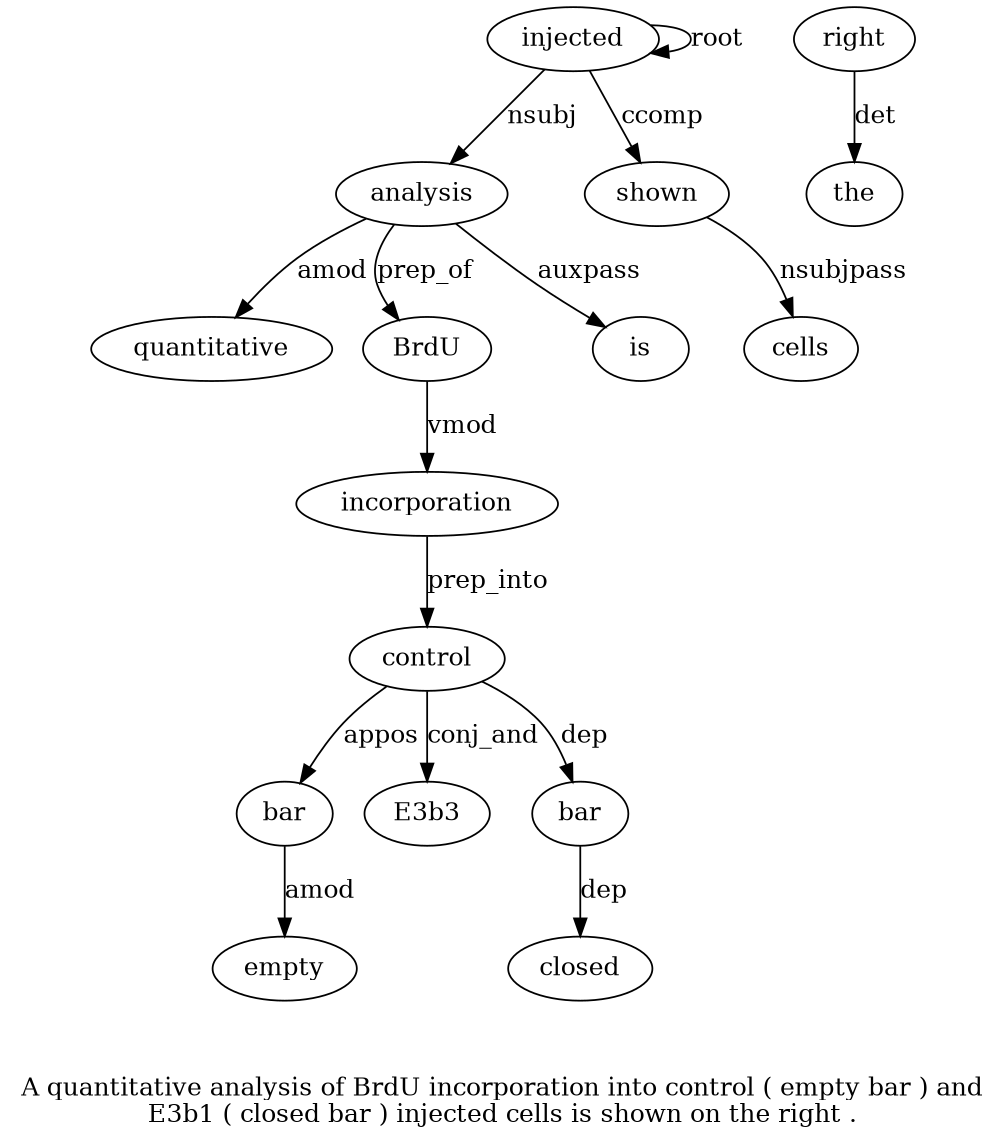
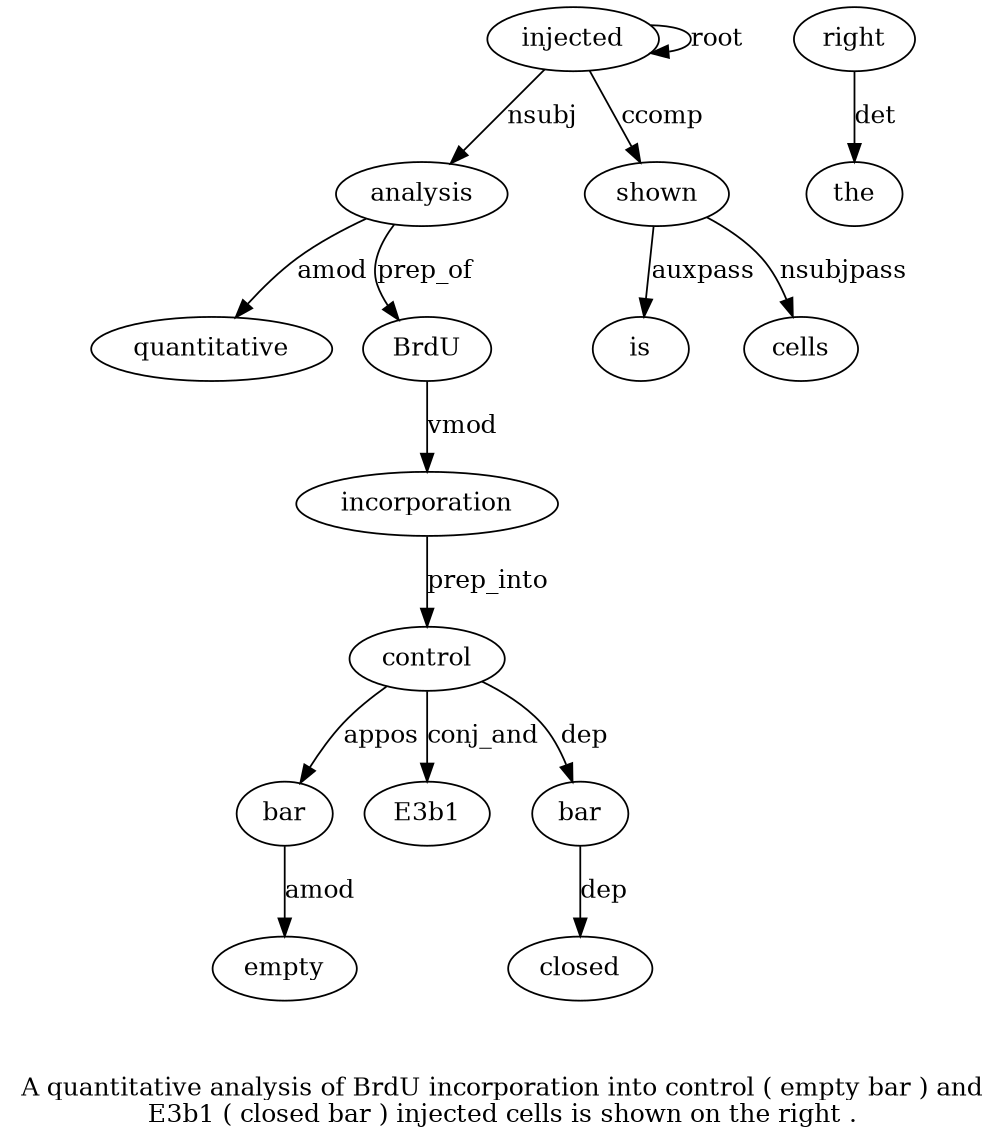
(521, 273) -> (650, 263)
(427, 814) -> (427, 814)
